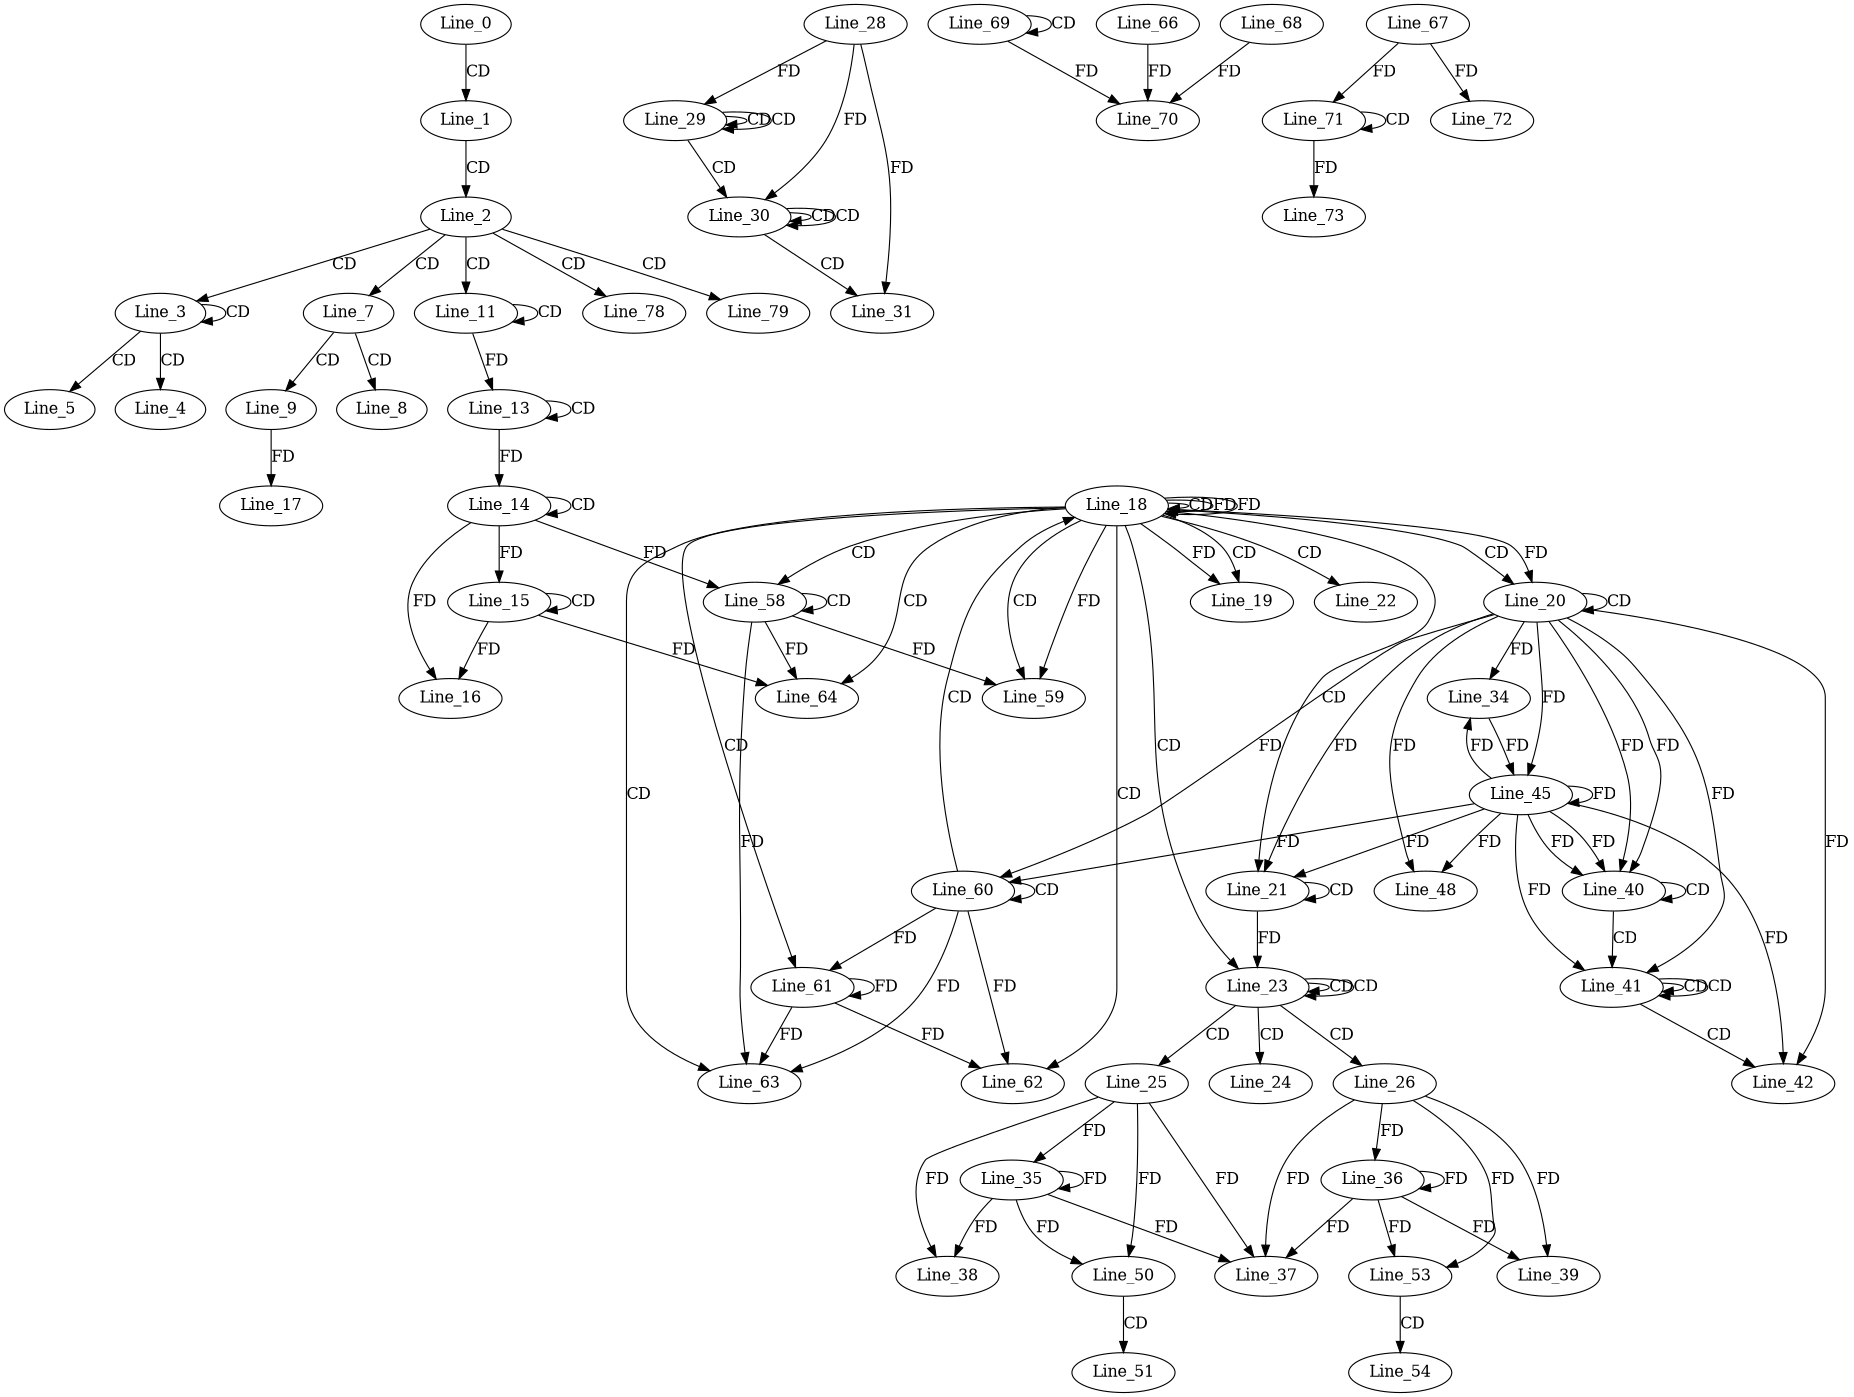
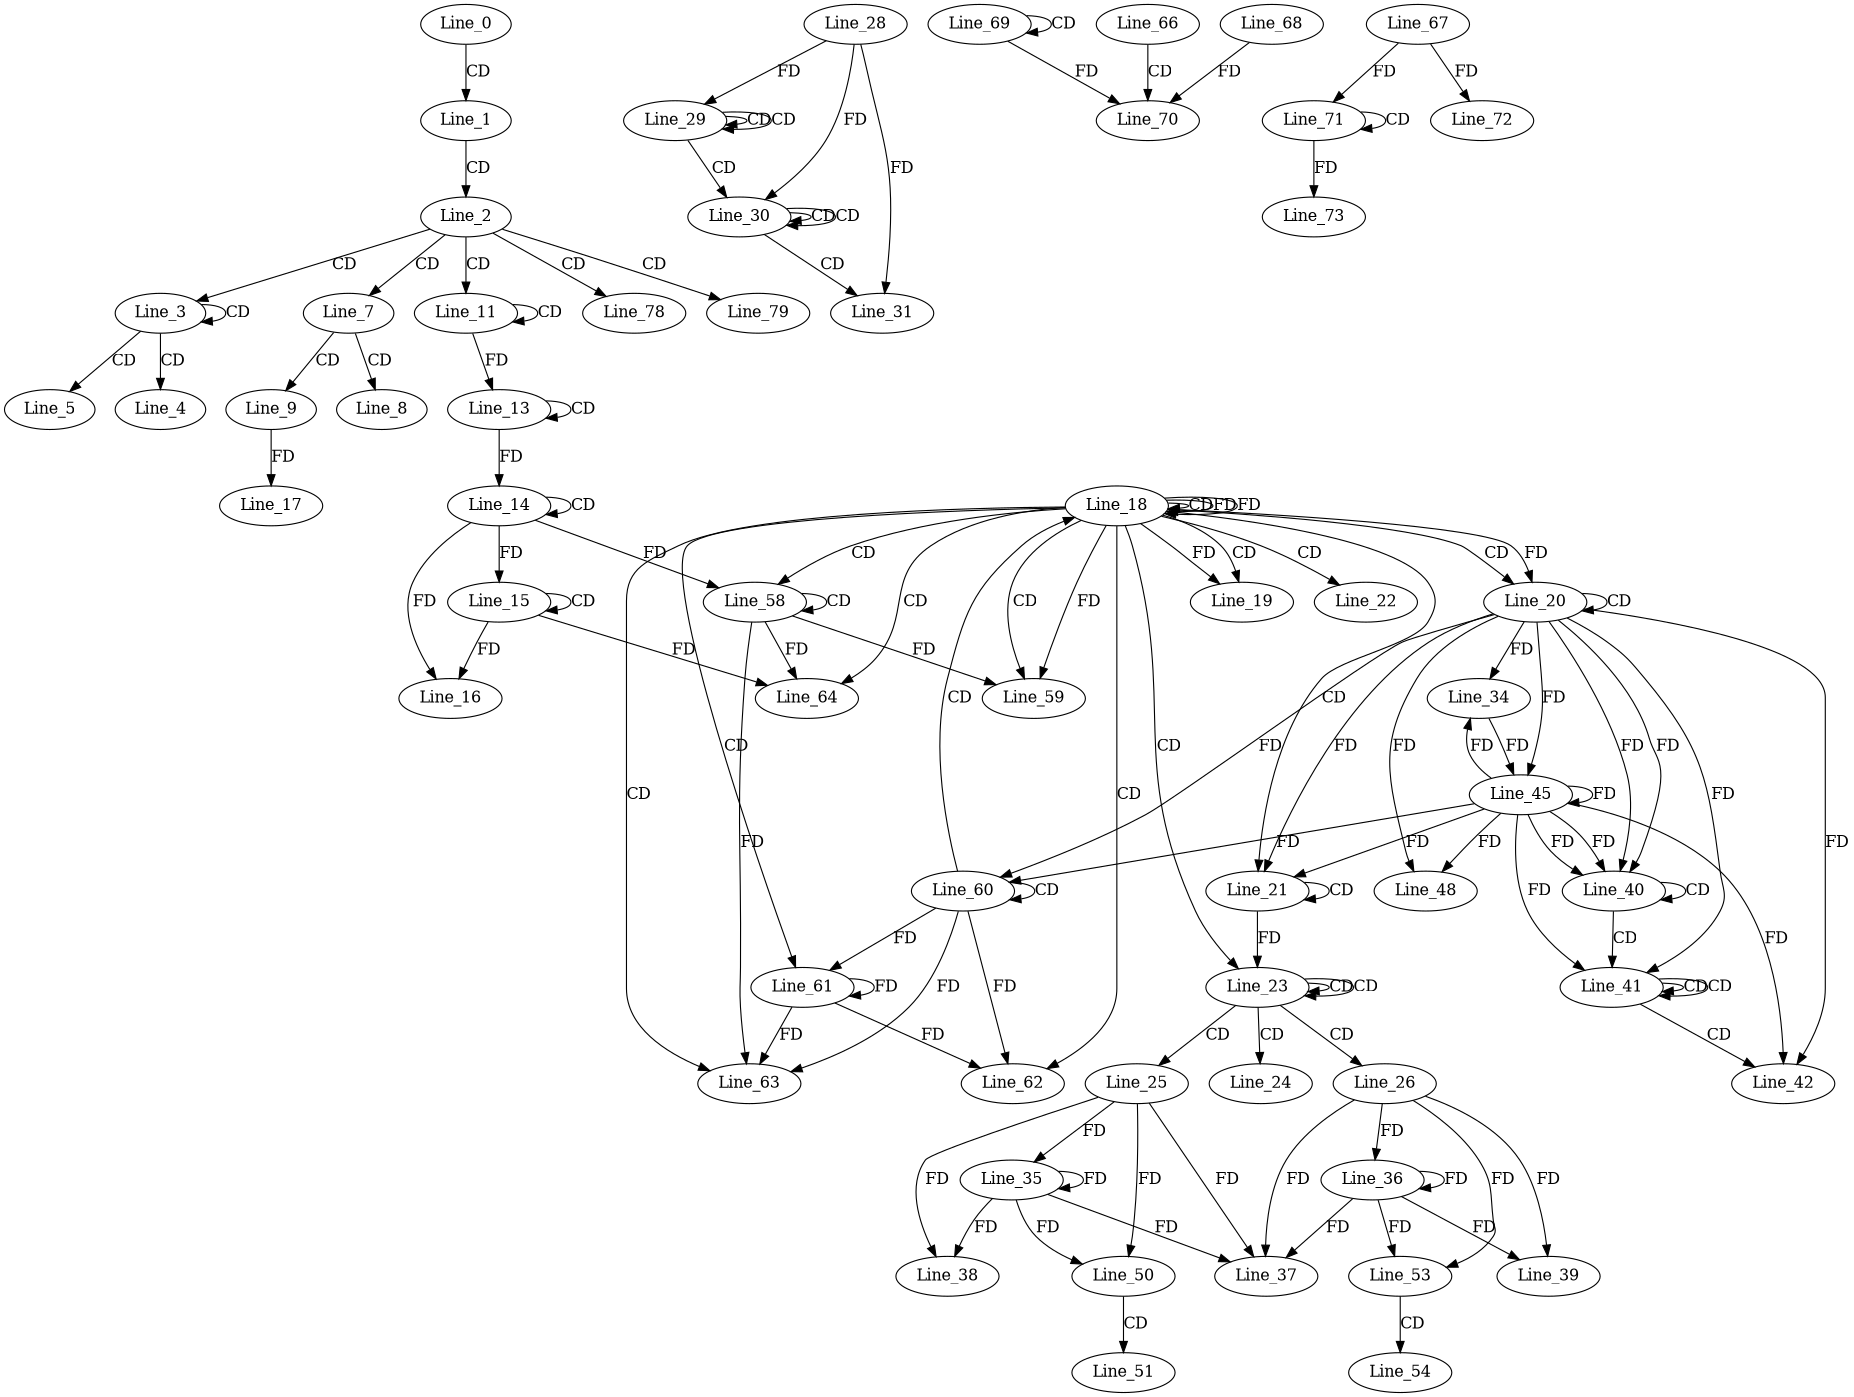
(1160, 73) -> (1160, 73)
